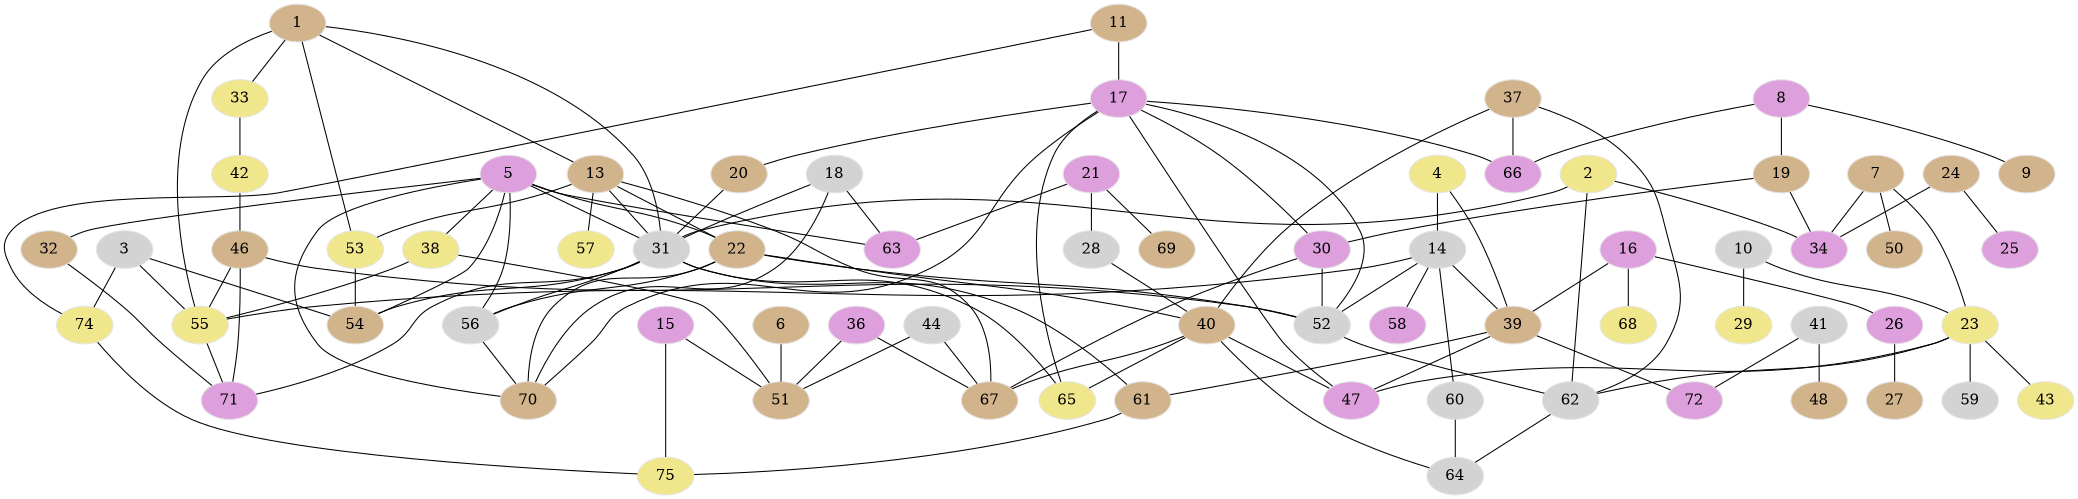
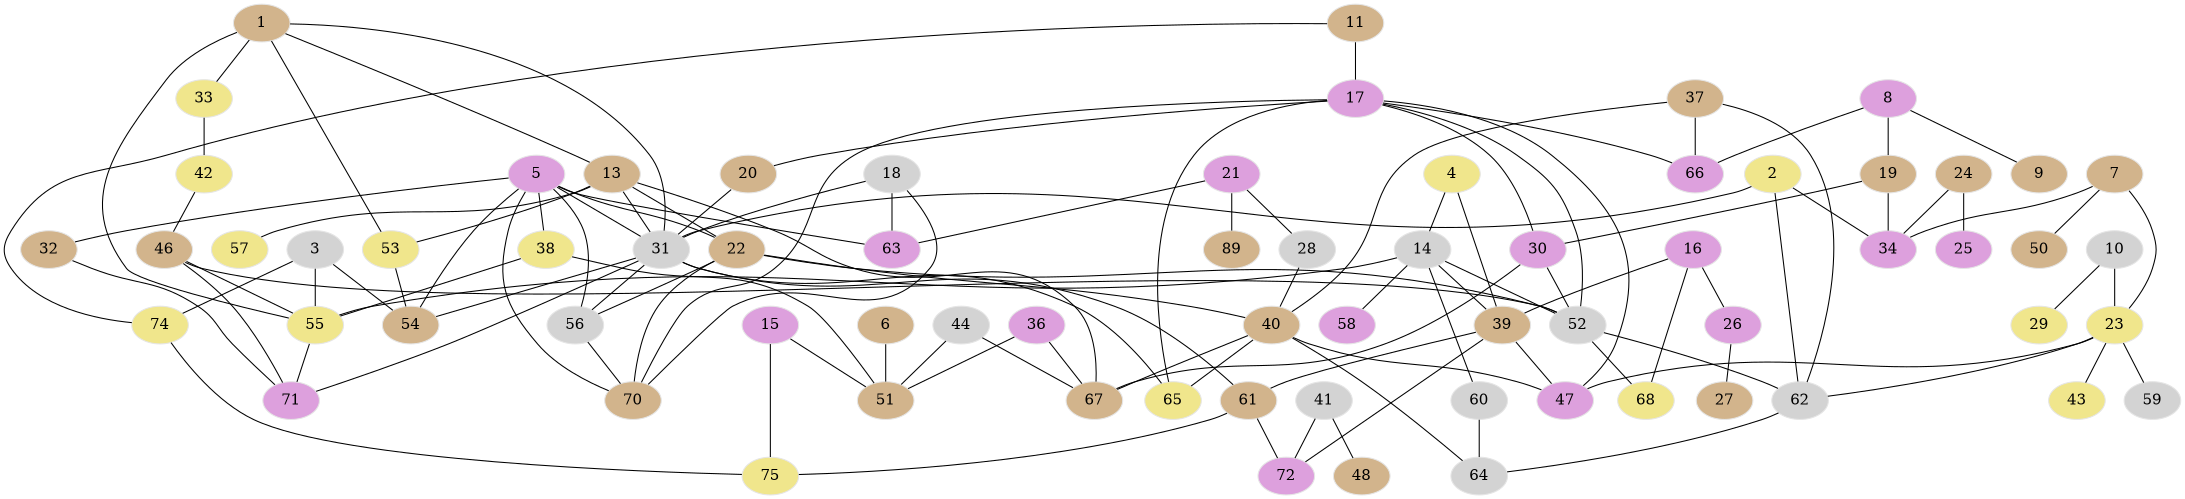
(1167, 250) -> (1232, 250)
none -> (1613, 364)
none -> (1267, 438)
